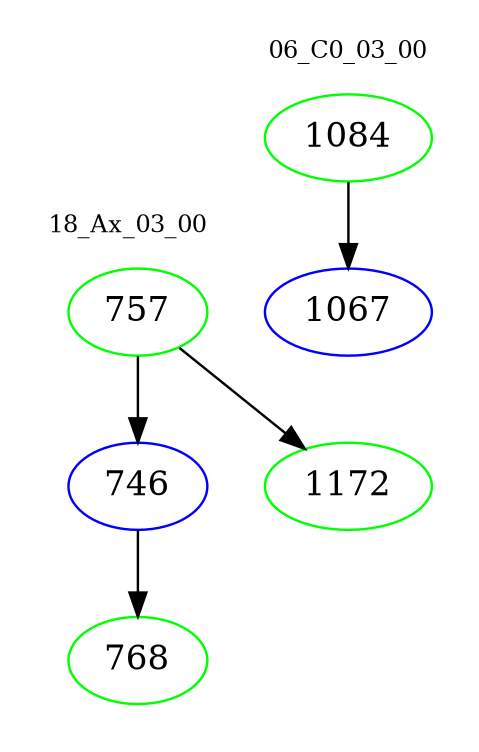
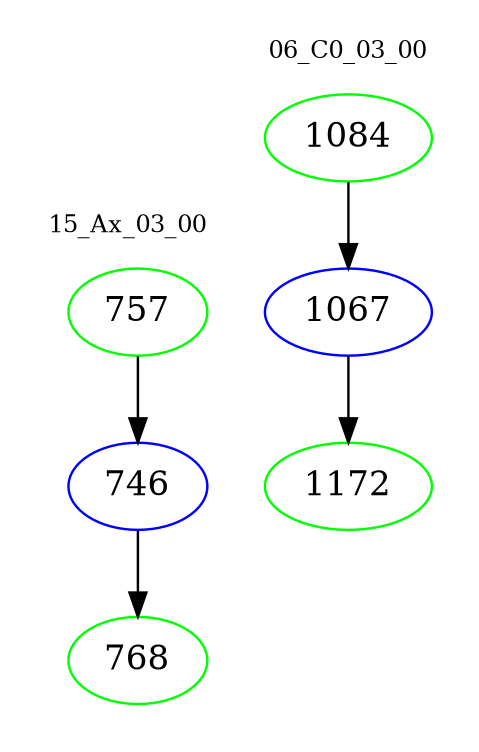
(128, 226) -> (128, 226)
(211, 374) -> (348, 387)
